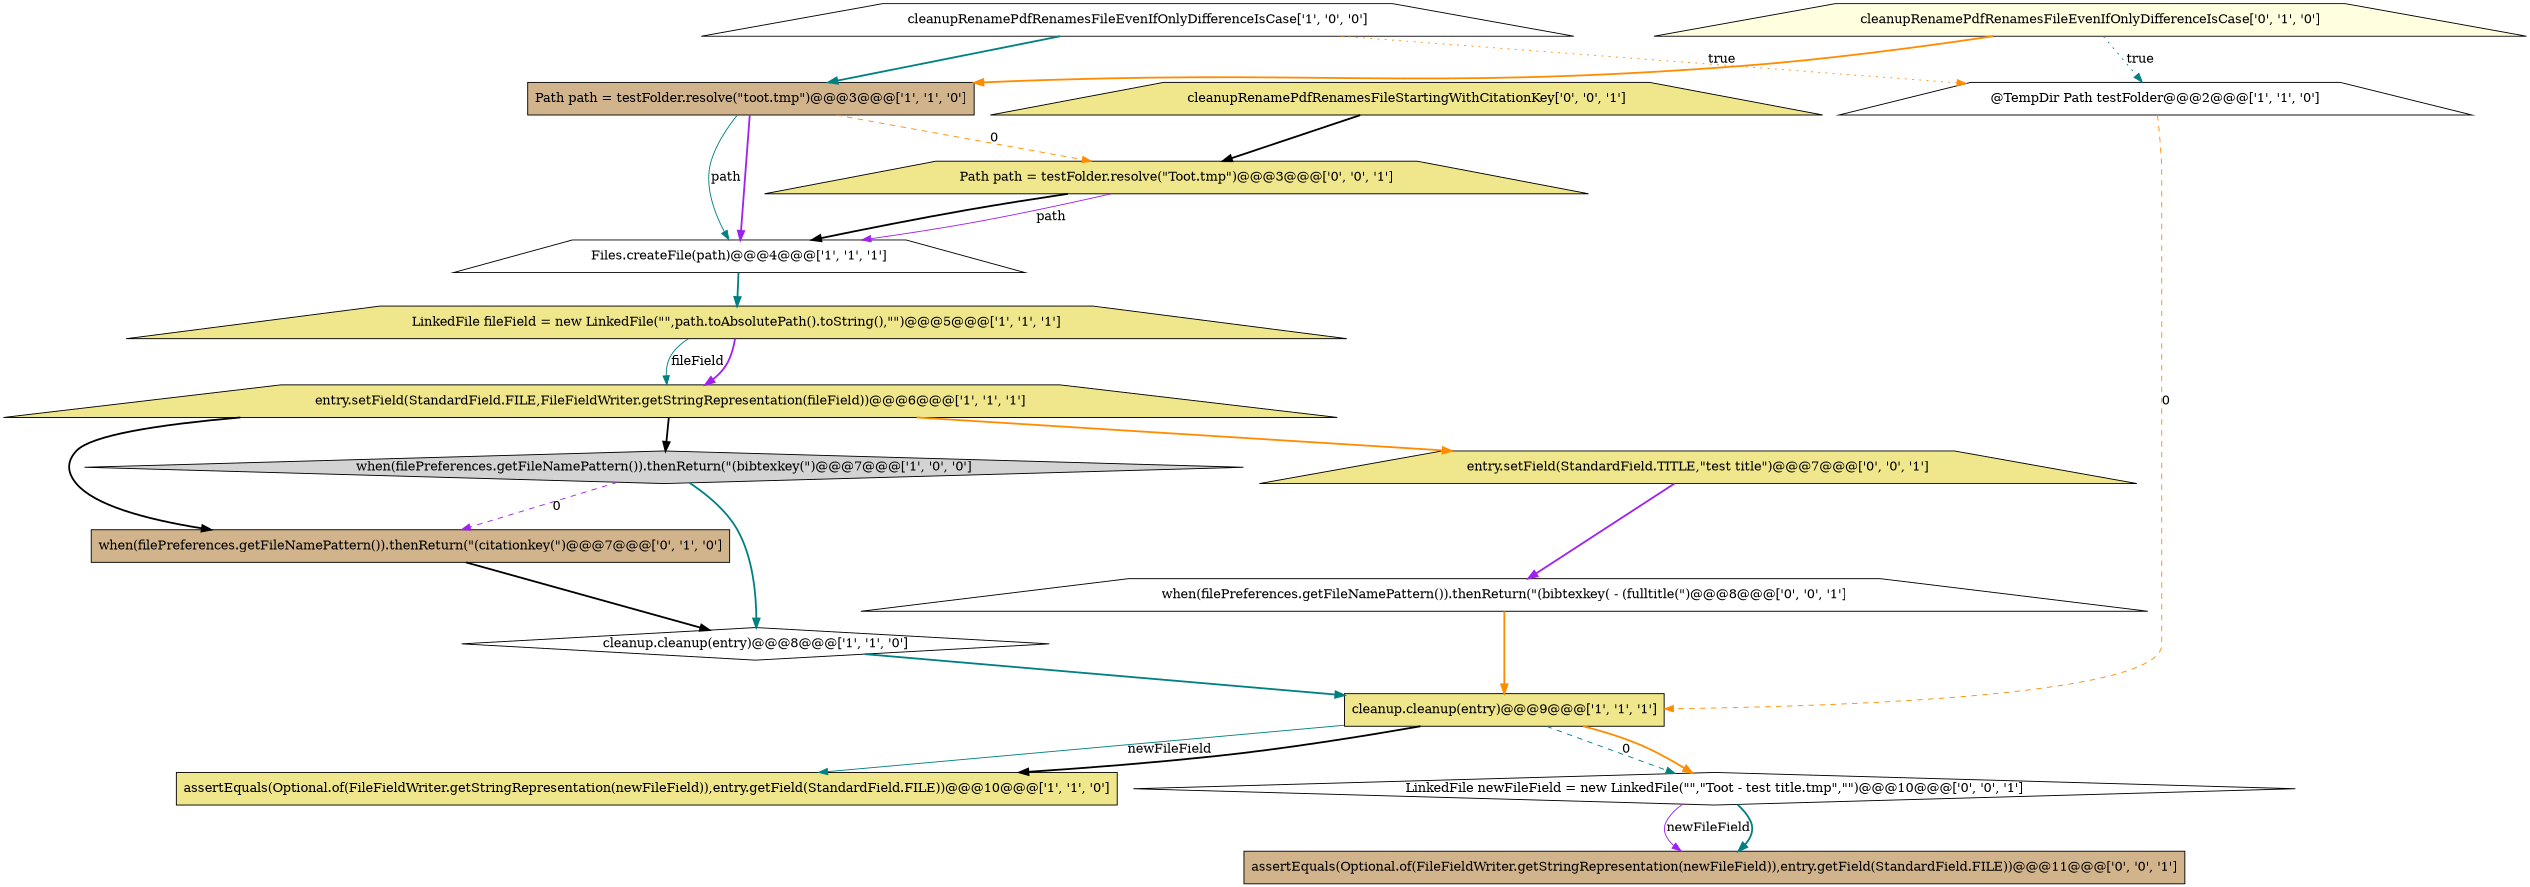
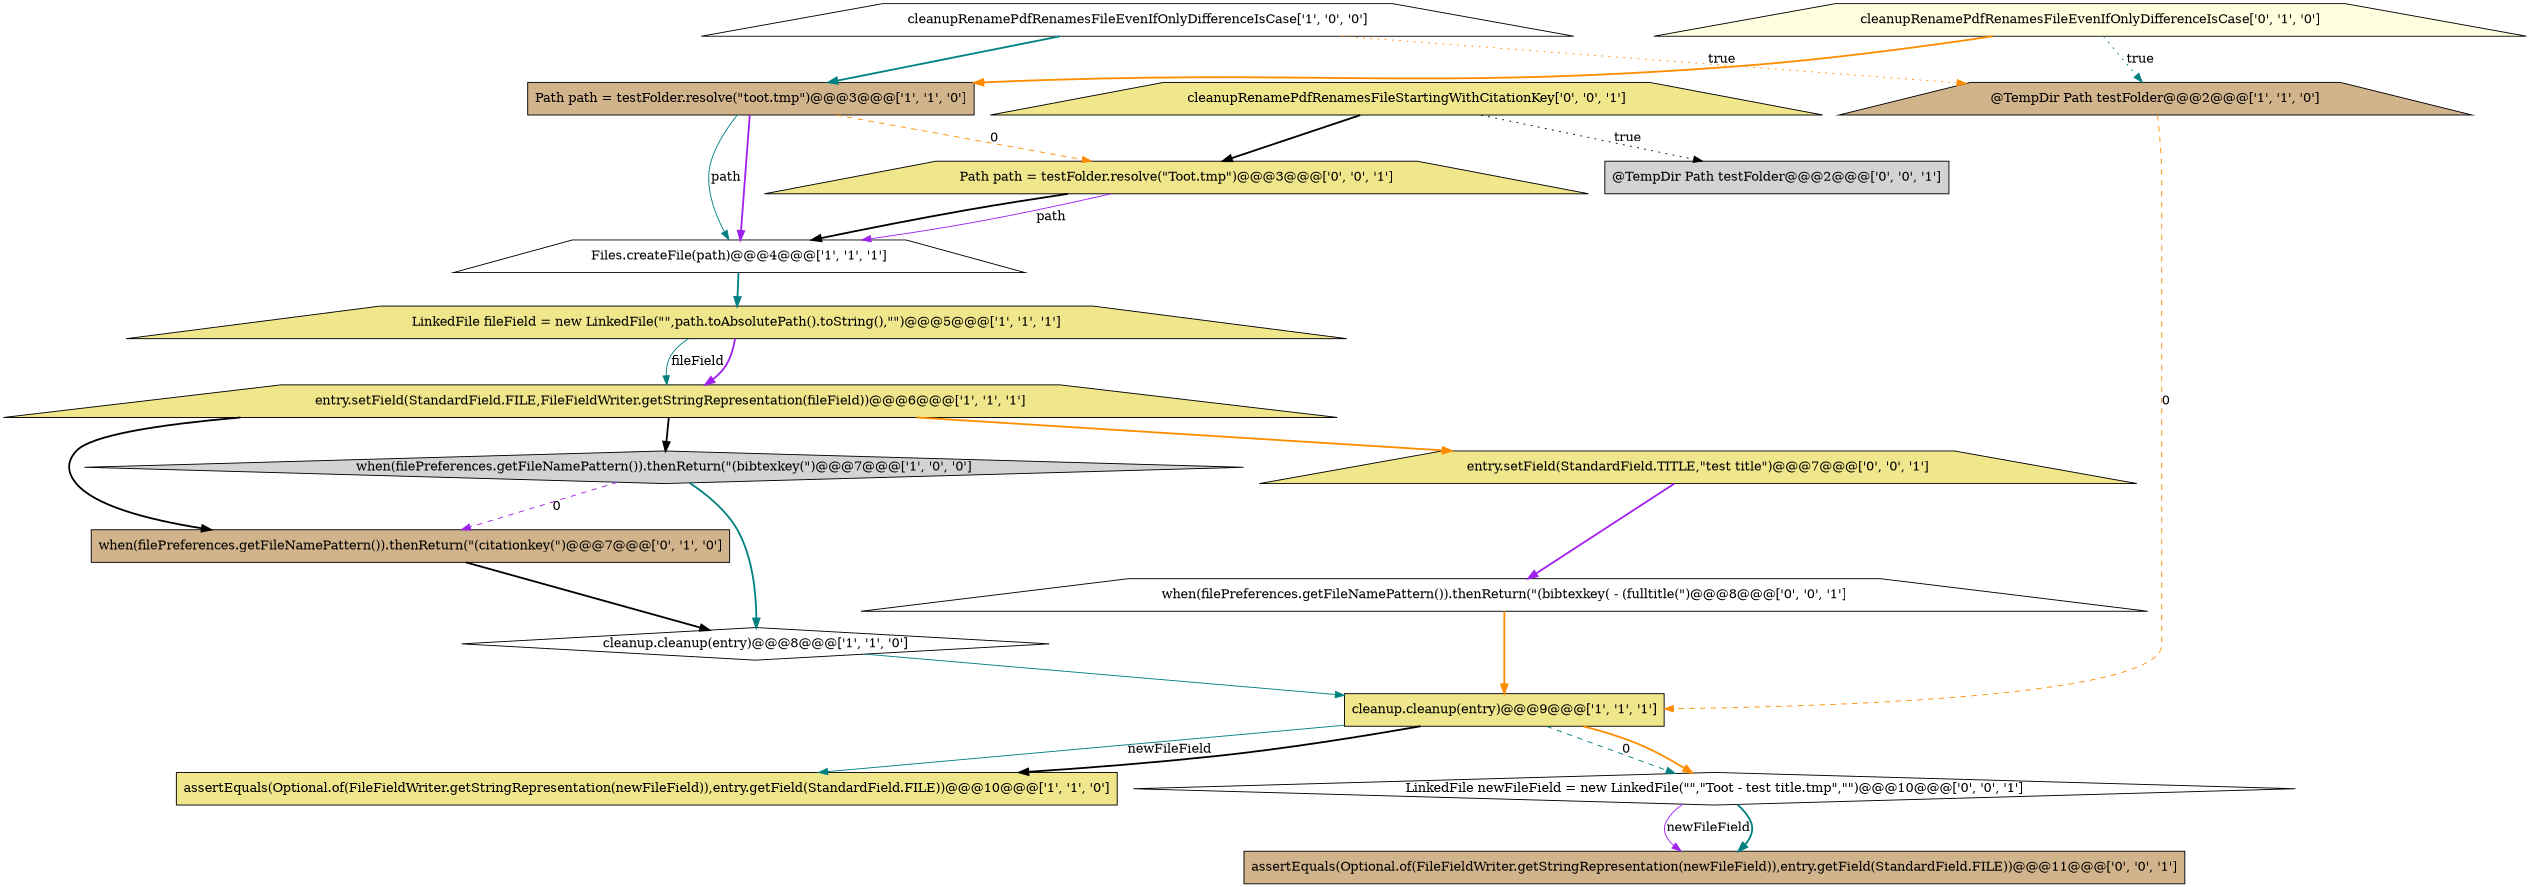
(2155, 99) -> (2155, 99)
none -> (1777, 177)
(1100, 674) -> (1100, 674)
